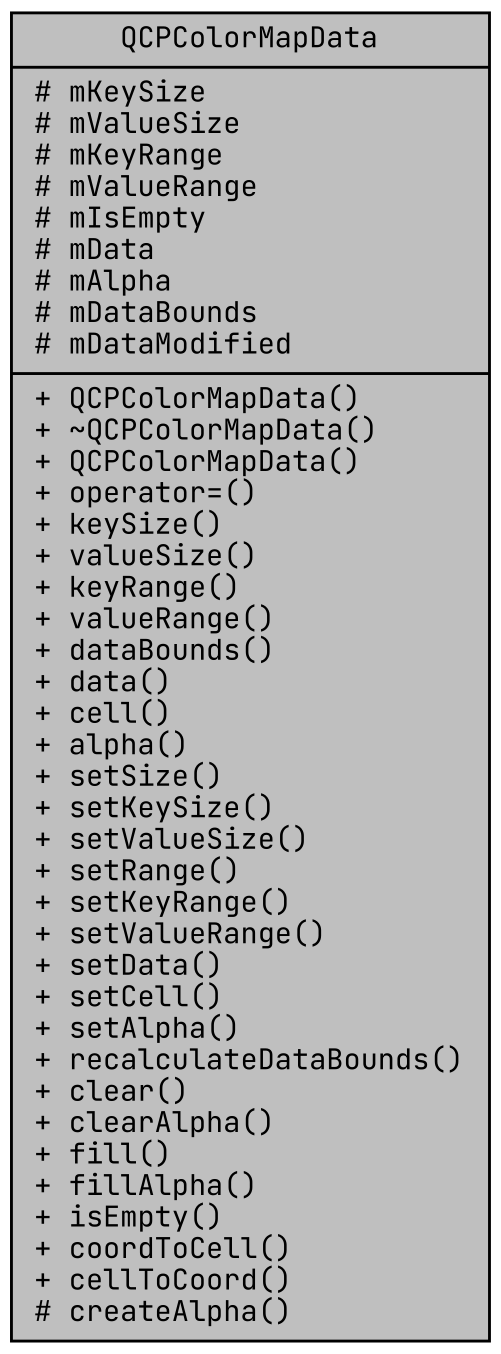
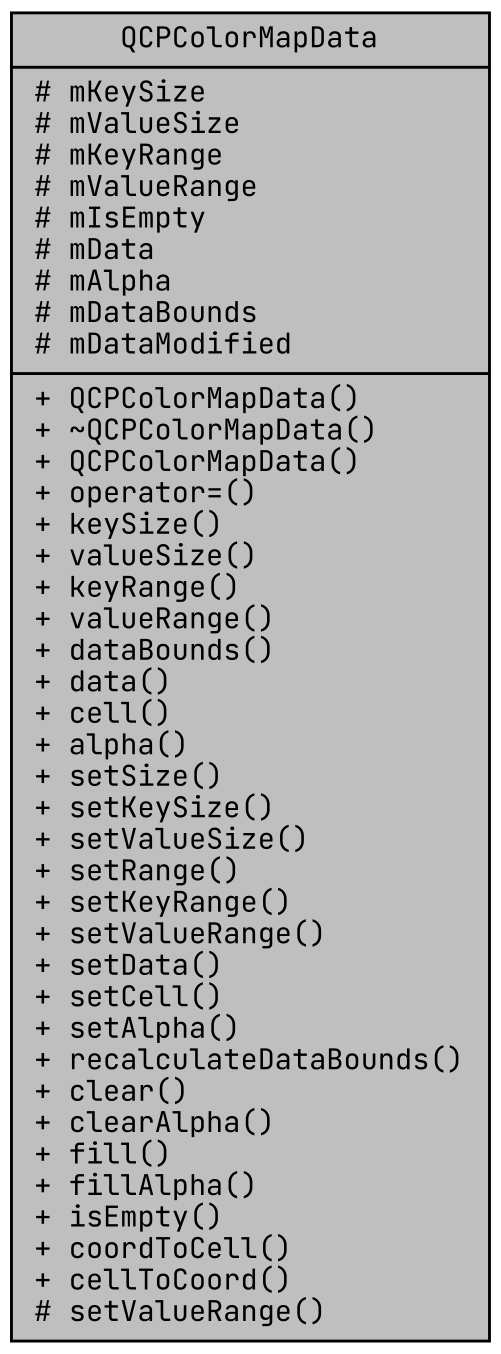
(165, 1312) -> (182, 1312)
